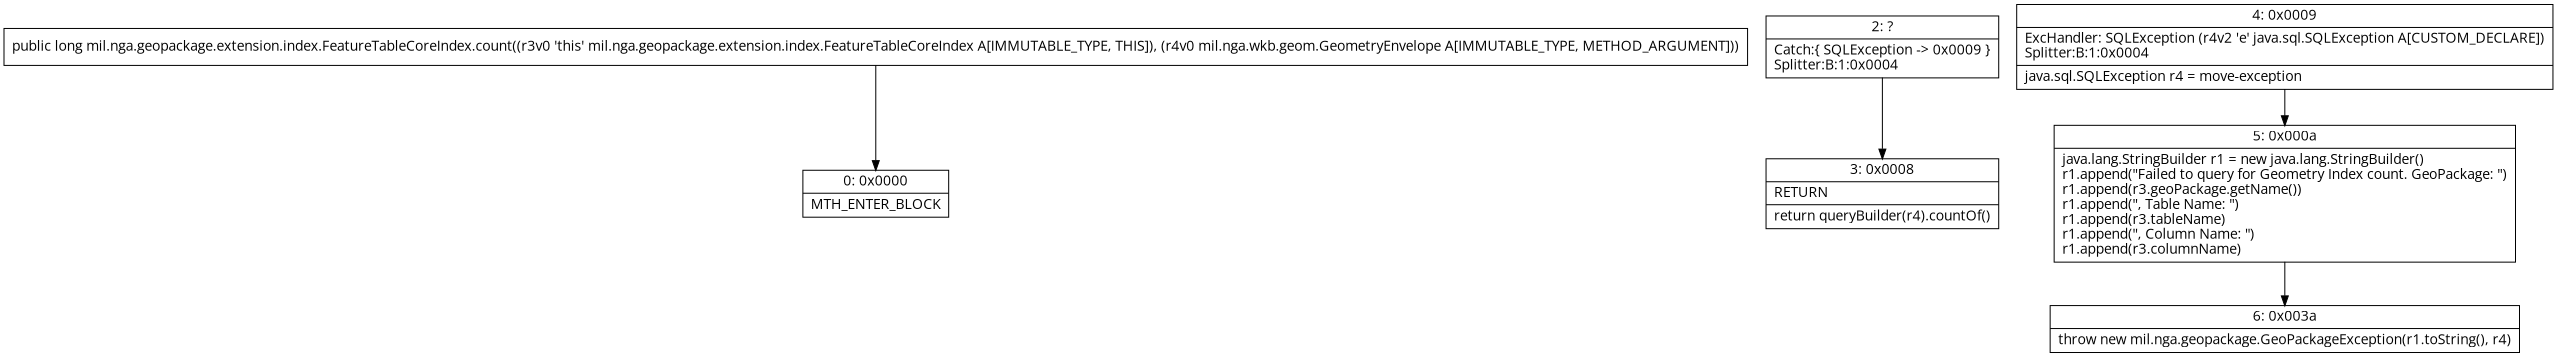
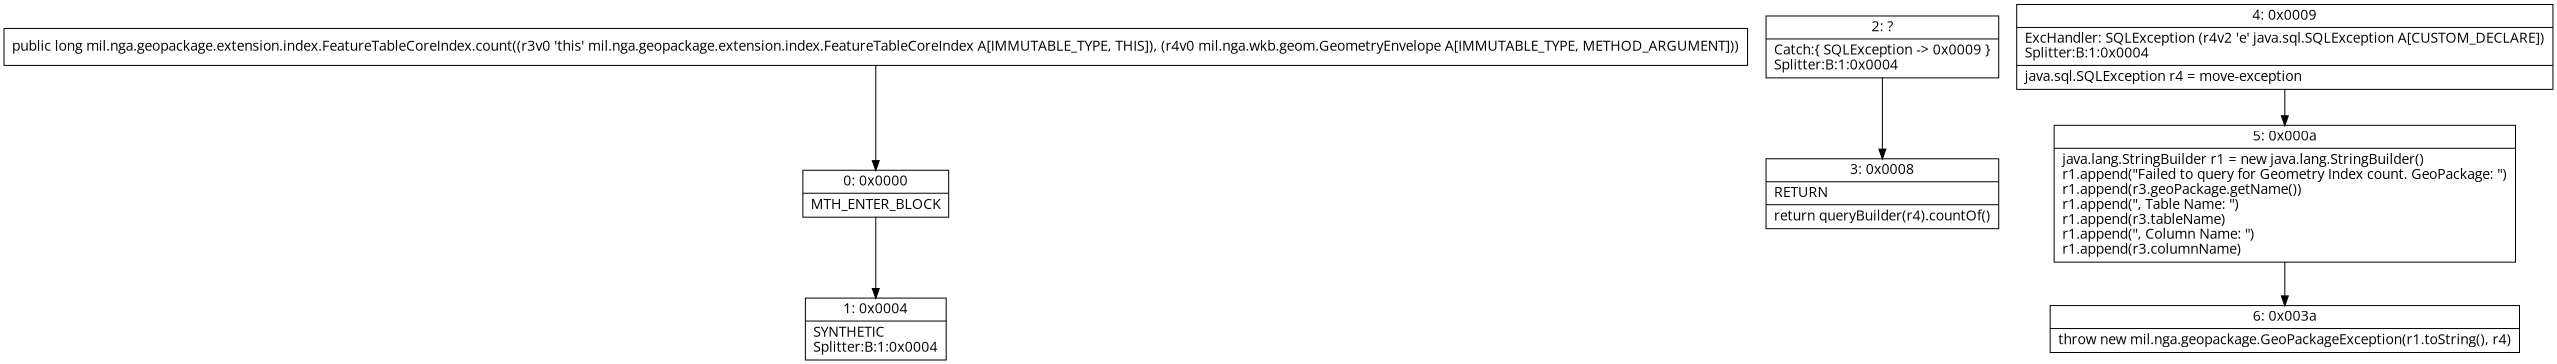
none -> (876, 329)
